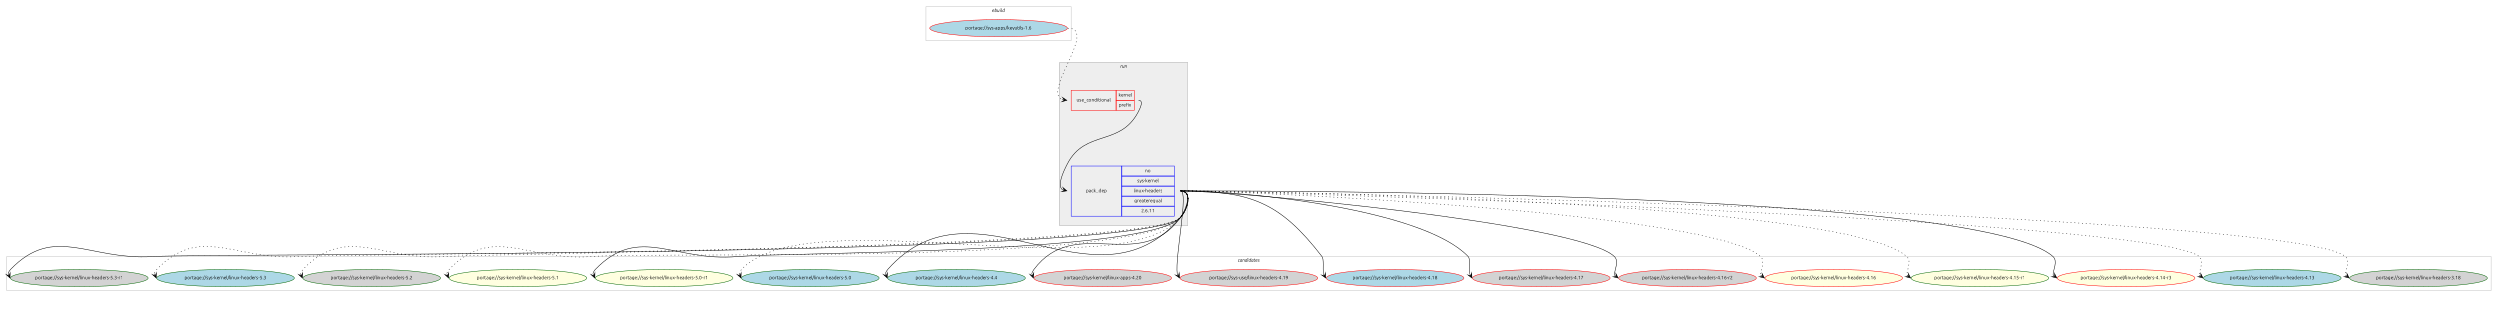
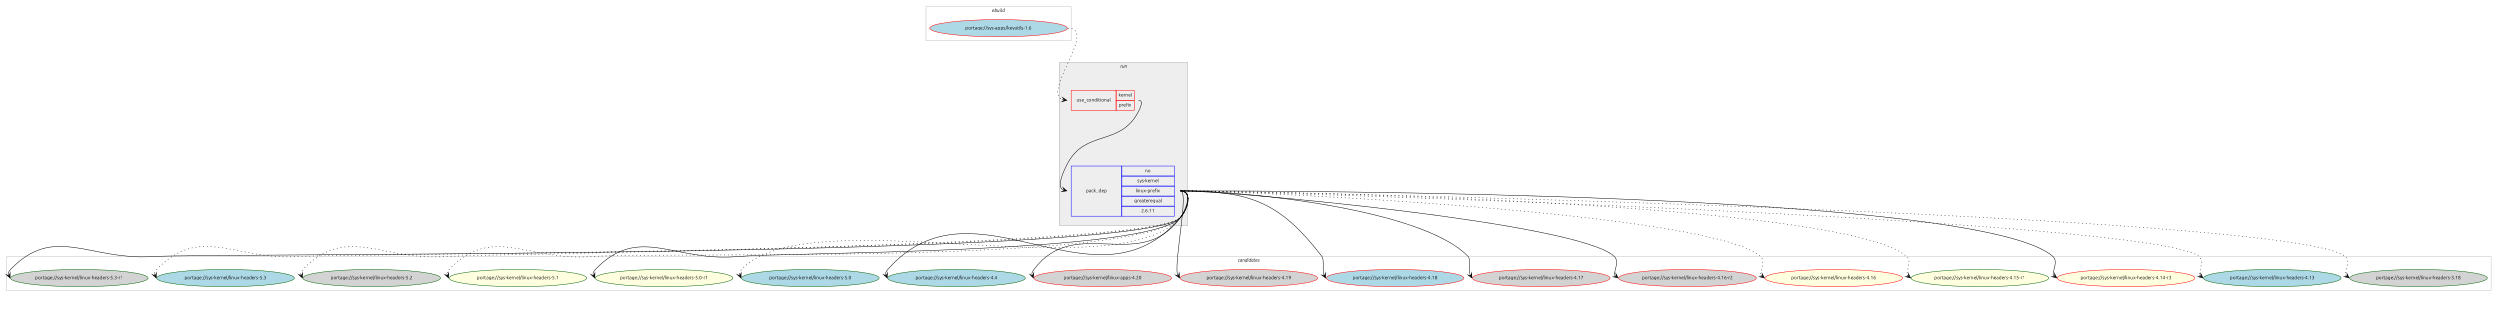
(1148, 191) -> (1148, 191)
(1249, 278) -> (1249, 278)
